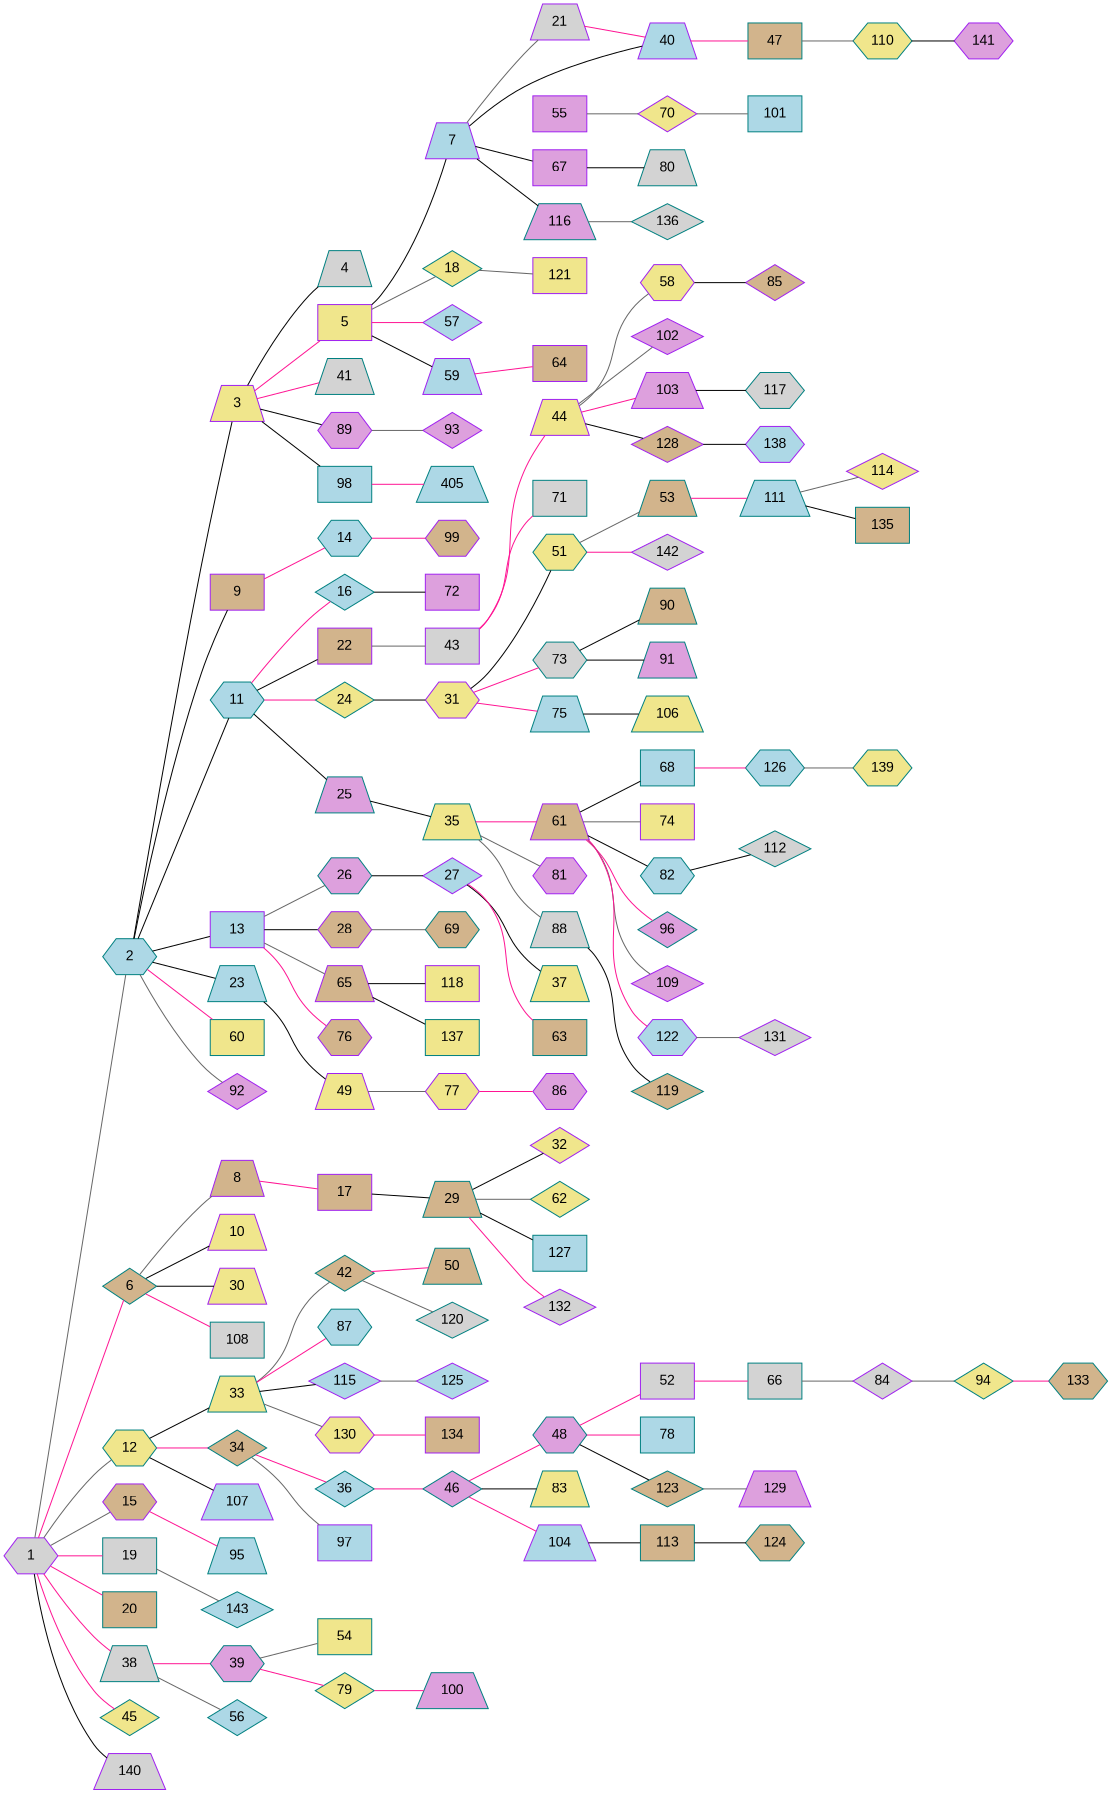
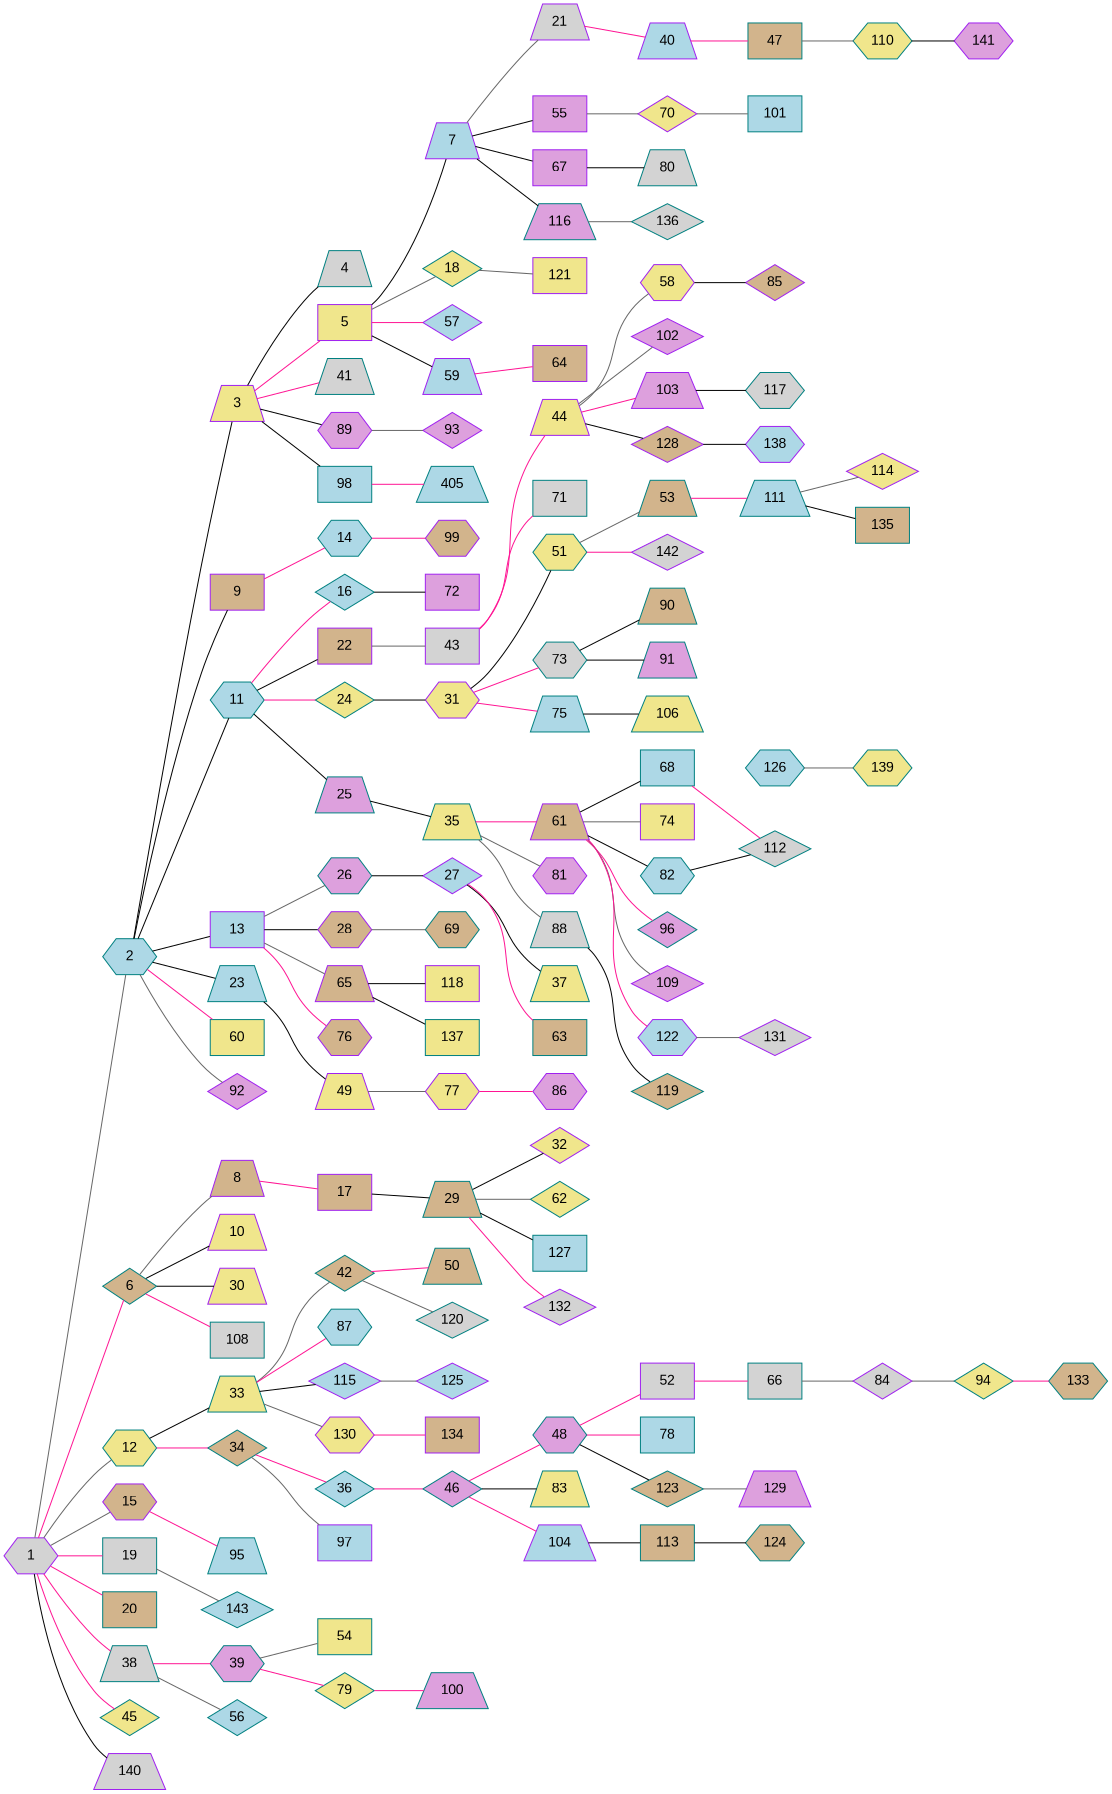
(550, 75) -> (502, 128)
(720, 768) -> (726, 812)
(237, 1502) -> none
